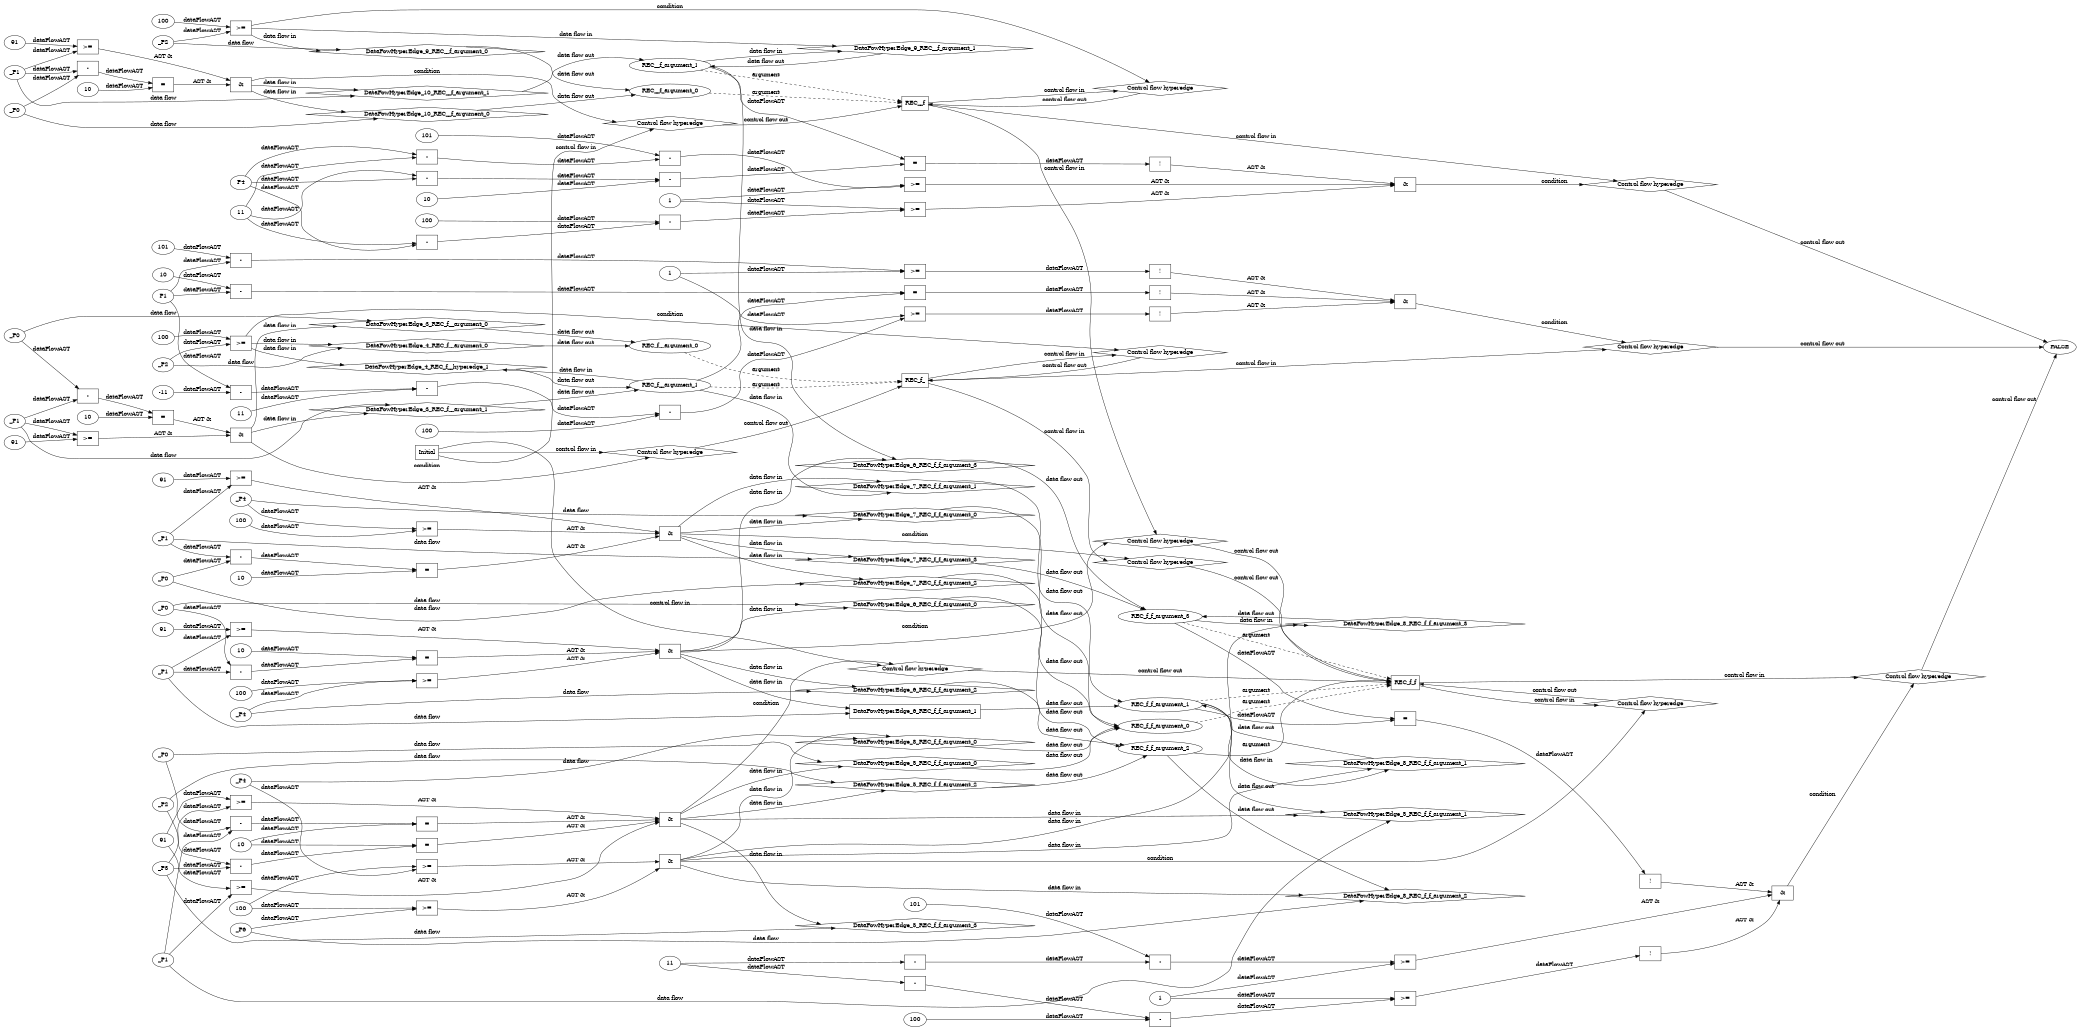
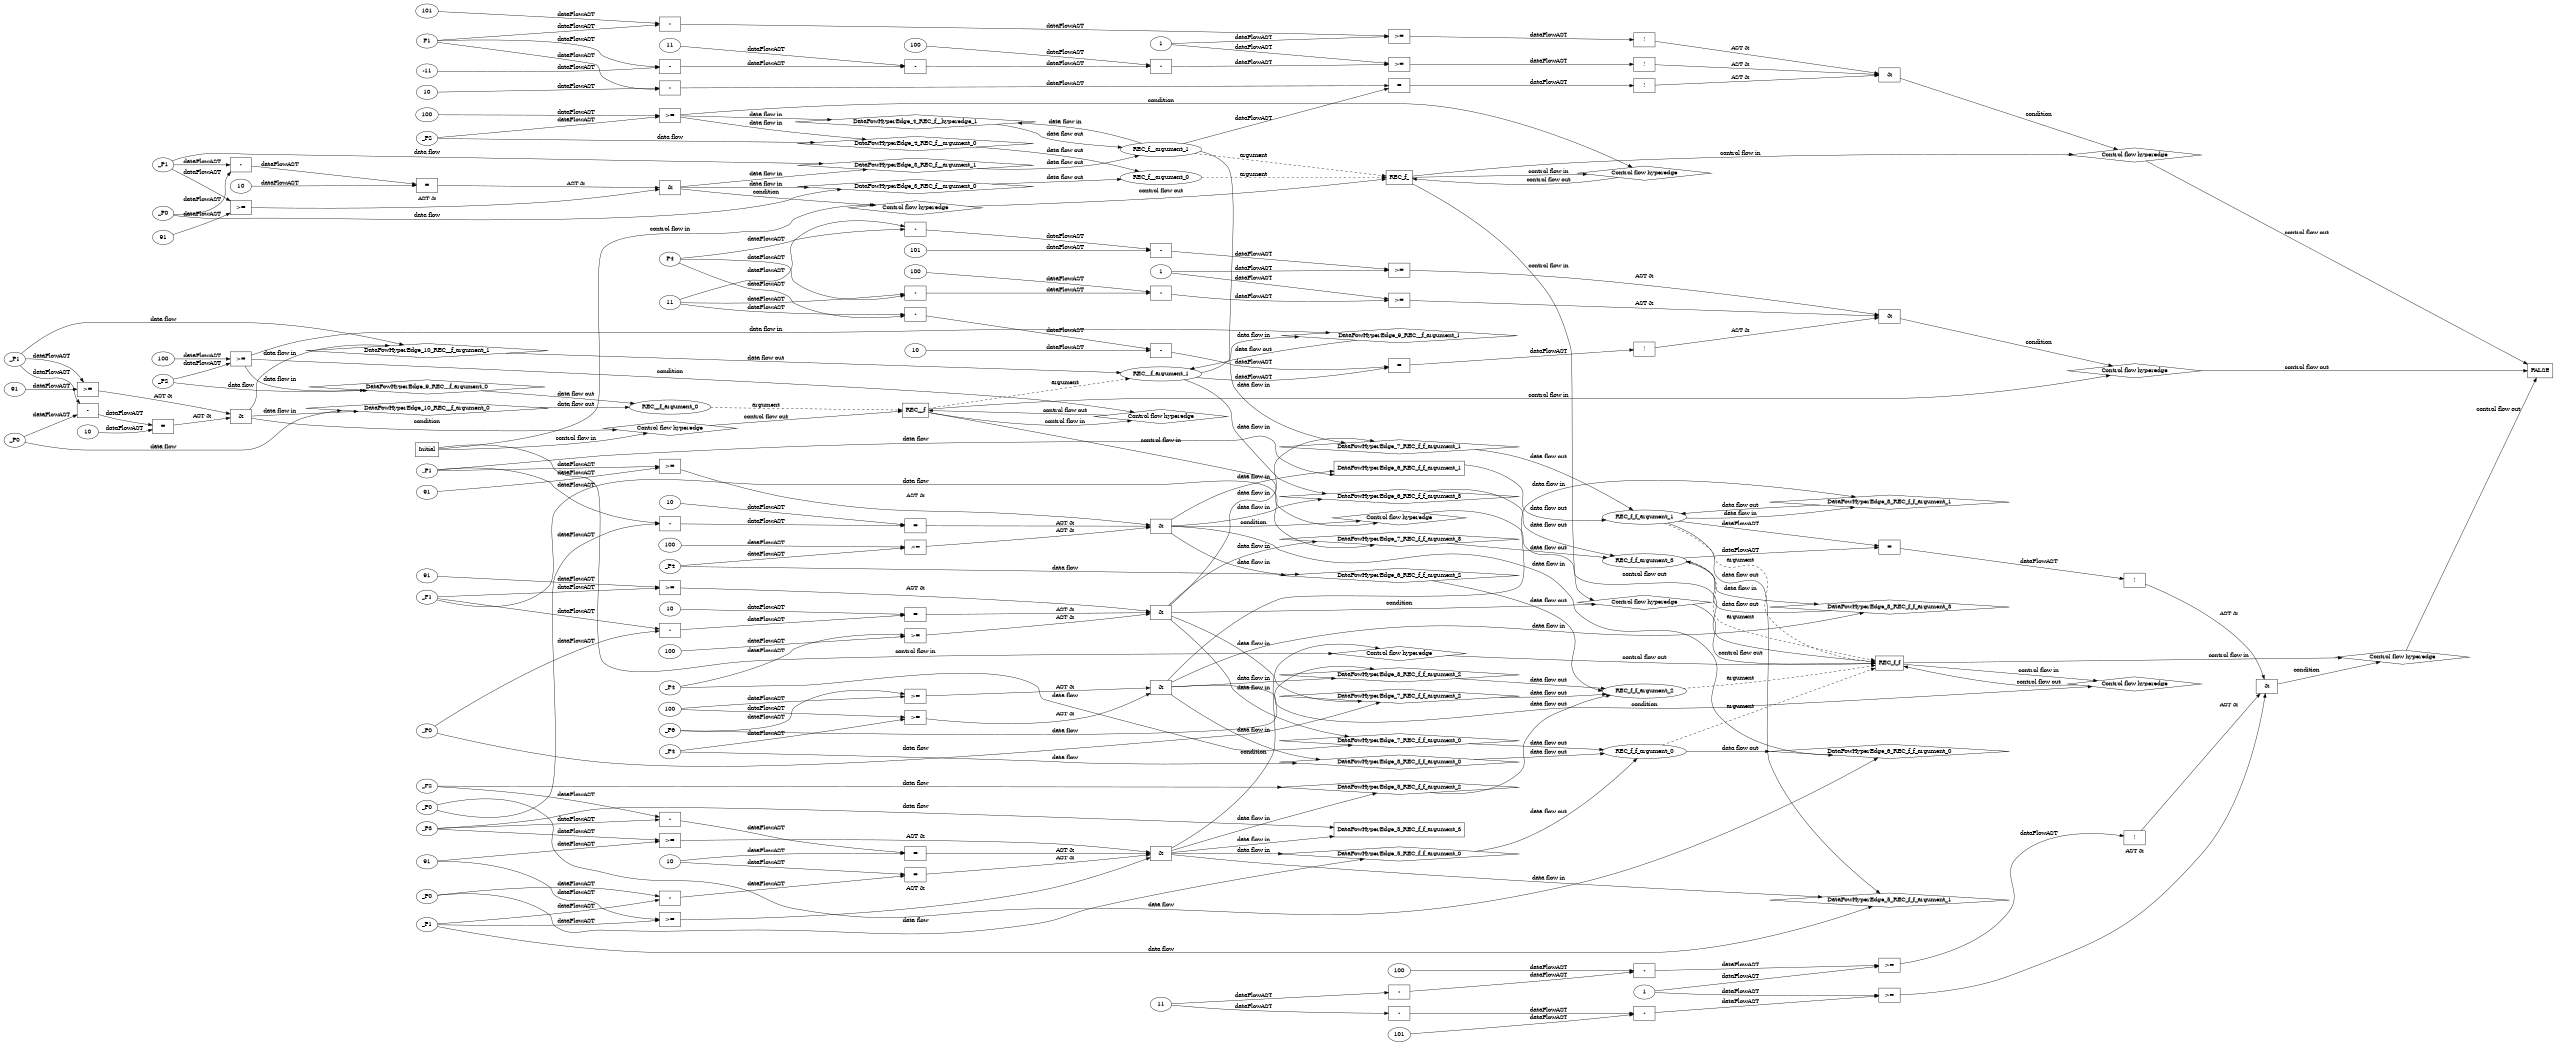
(799, 85) -> (1027, 394)
(2060, 347) -> (2540, 371)
(1039, 622) -> (1726, 751)
(1281, 717) -> (1778, 679)
(1269, 834) -> (1529, 683)
(915, 926) -> (1399, 830)
